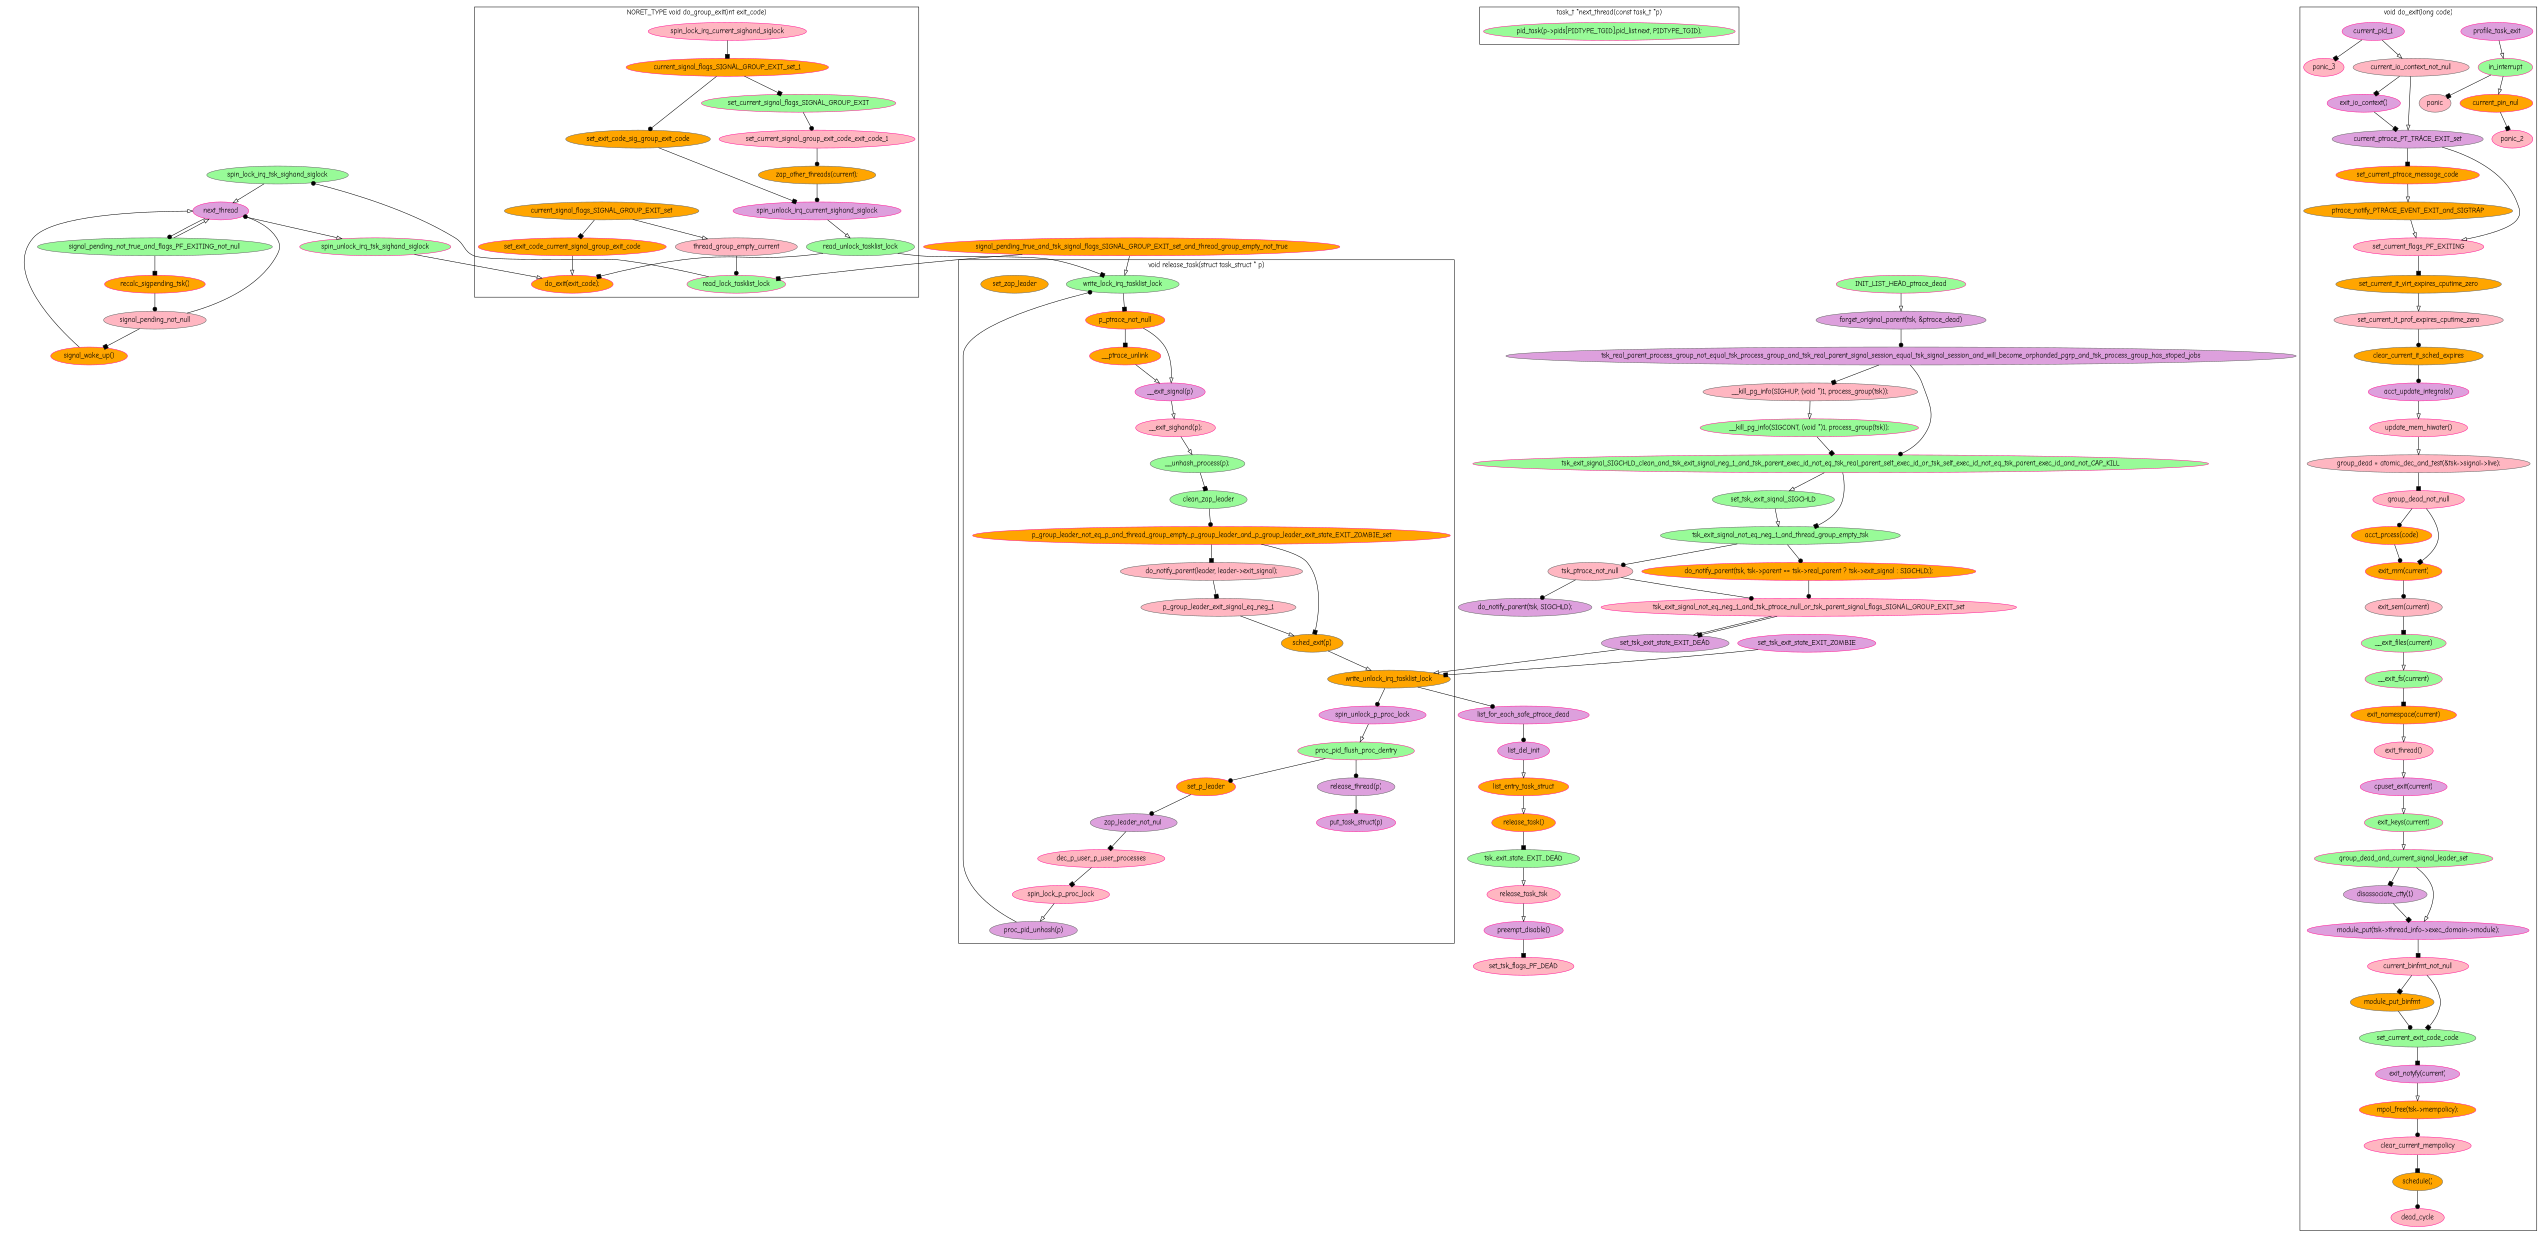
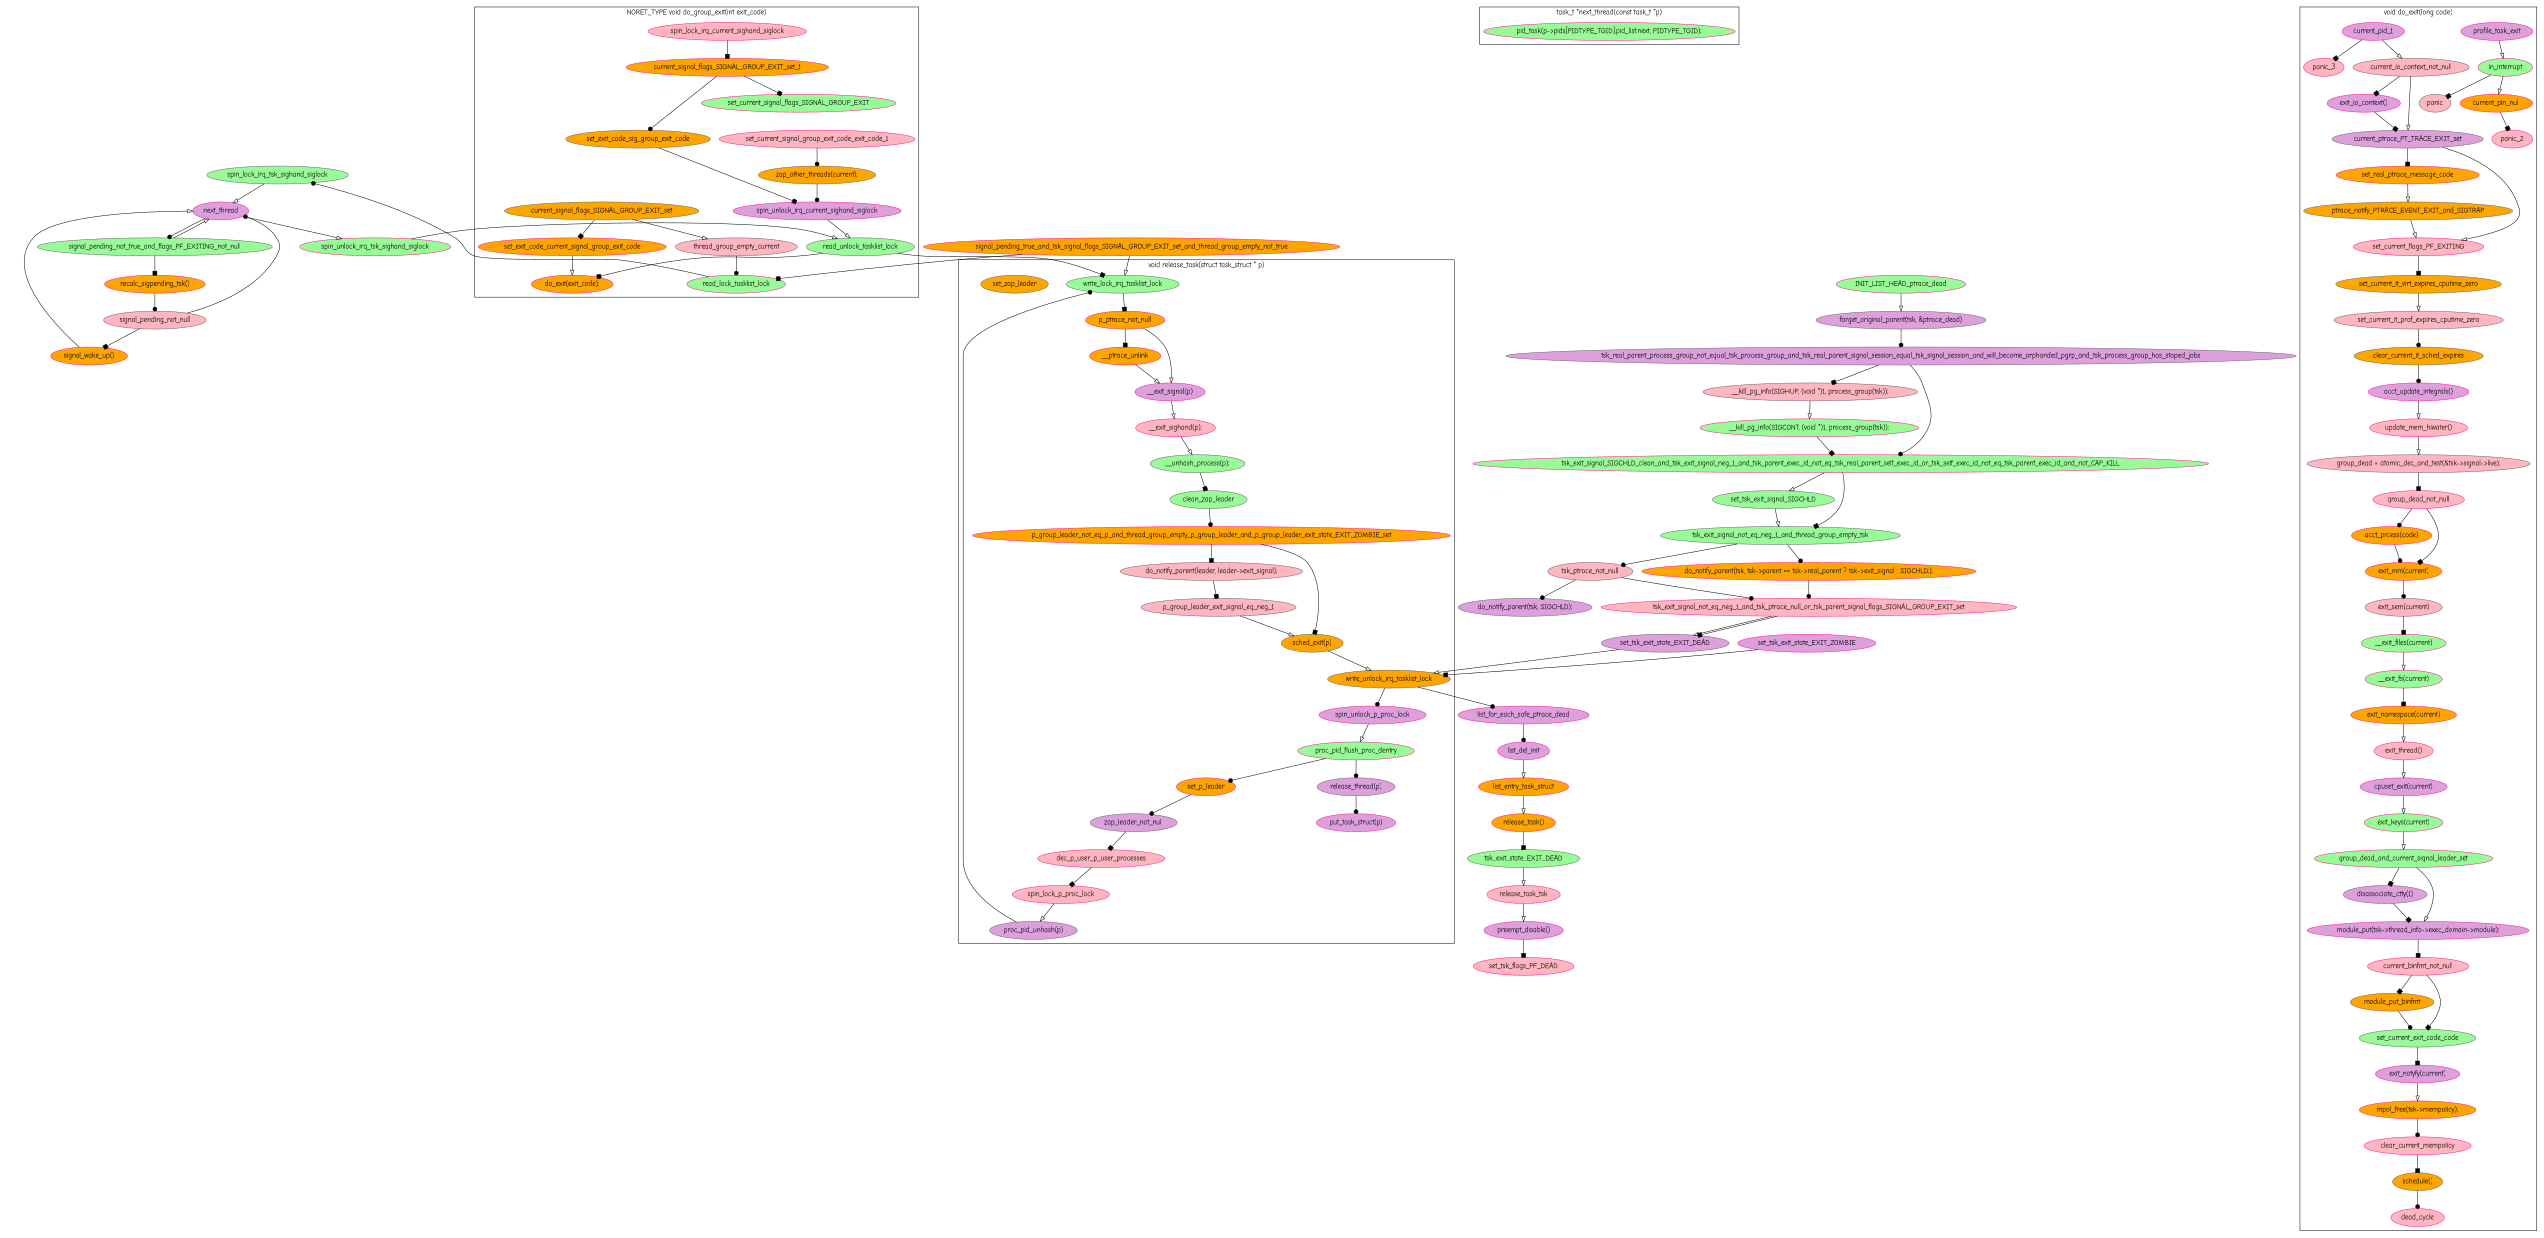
(807, 119) -> none
(2408, 175) -> (2408, 175)
(479, 266) -> (622, 223)
